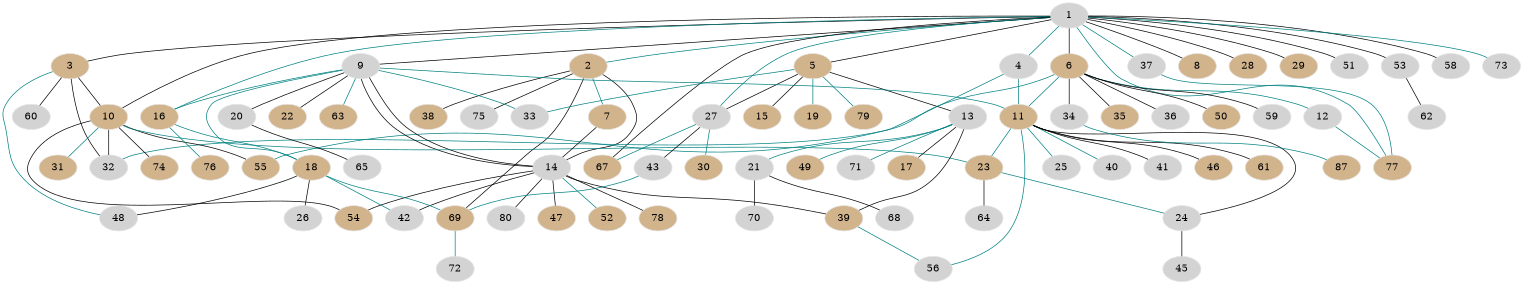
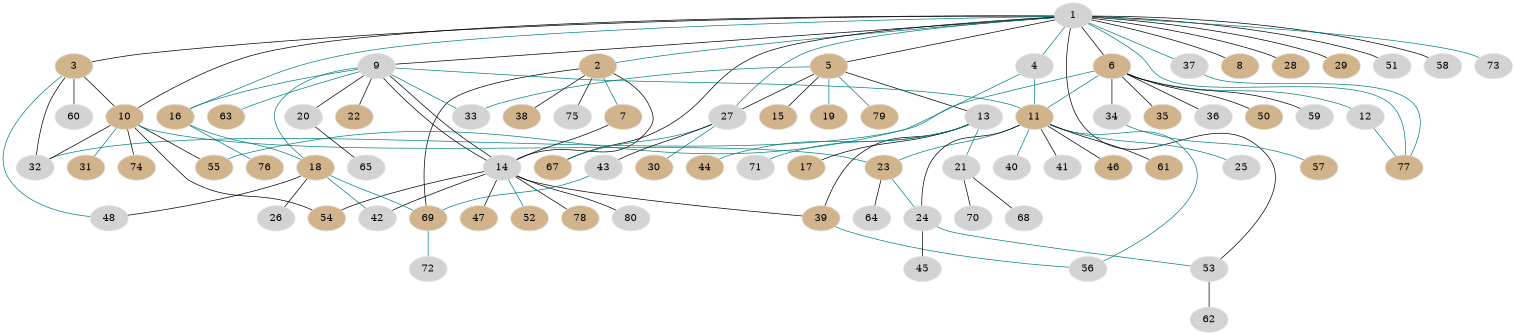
(805, 168) -> (705, 168)
(1342, 168) -> (1319, 168)
none -> (1063, 249)
